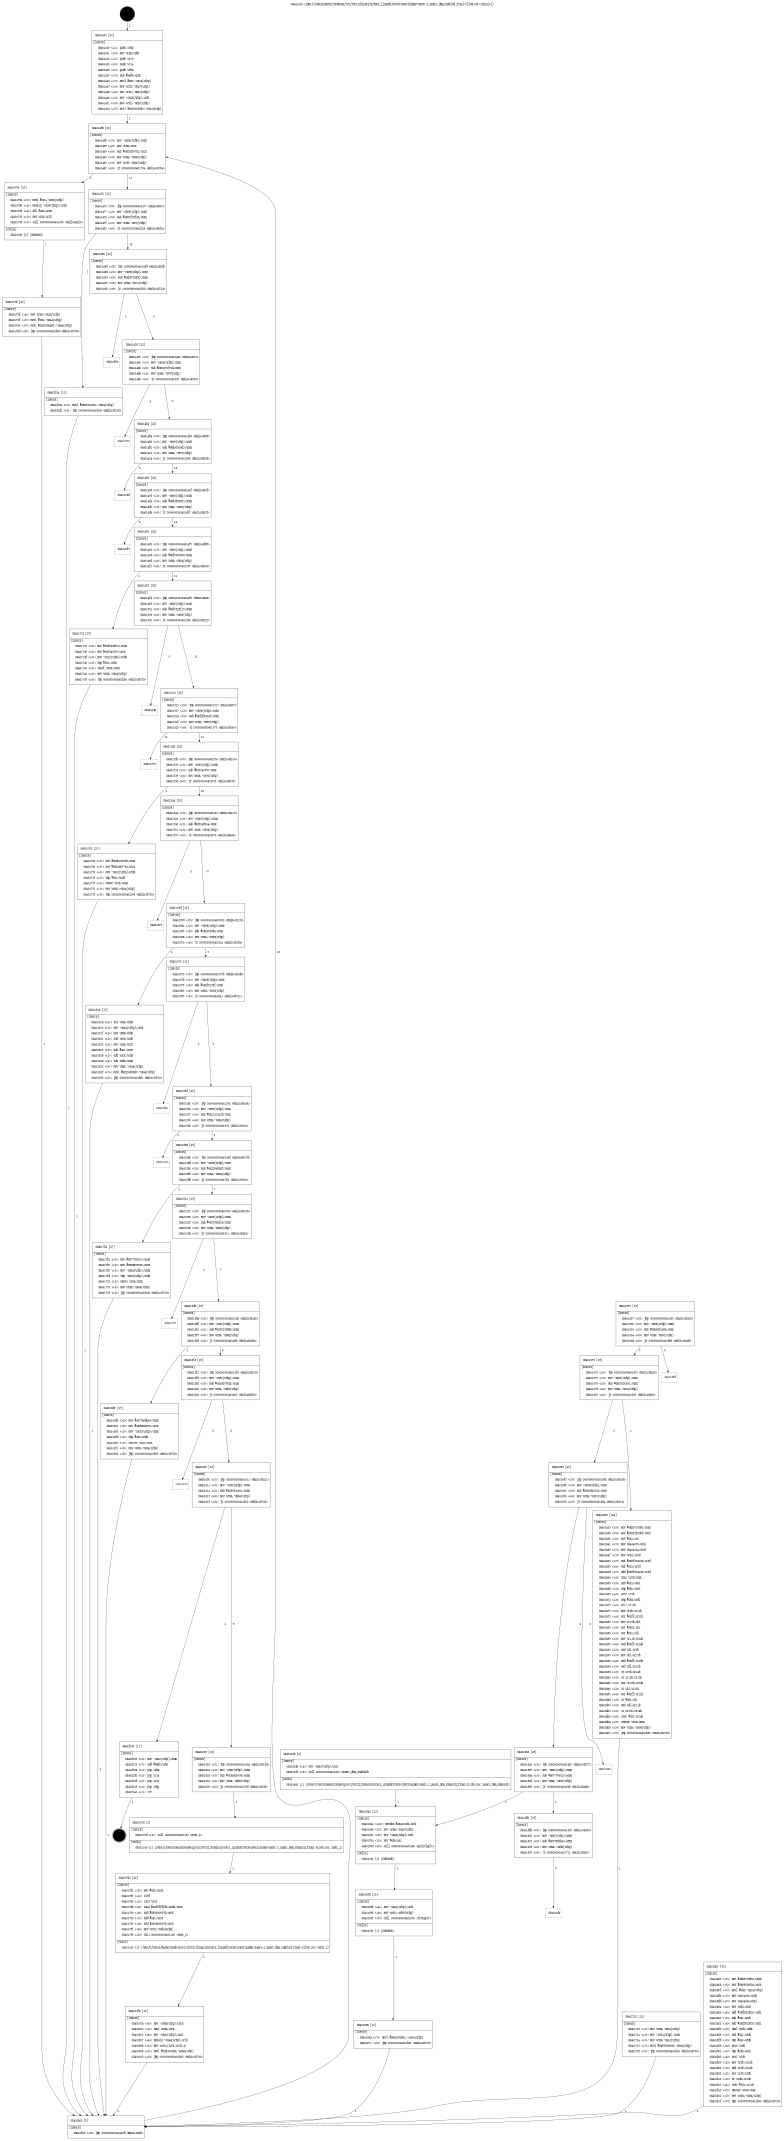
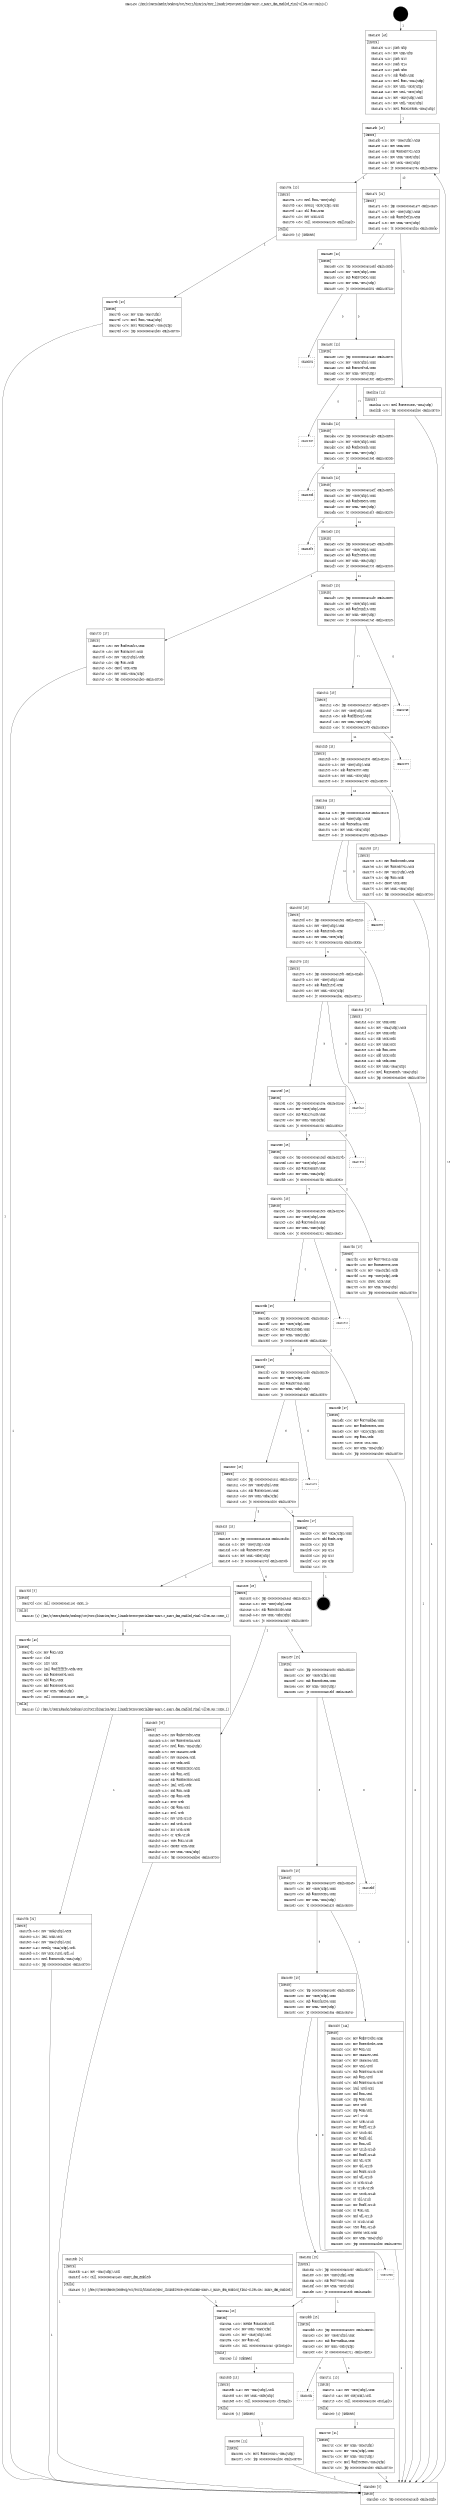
none -> (273, 1604)
none -> (355, 2396)
